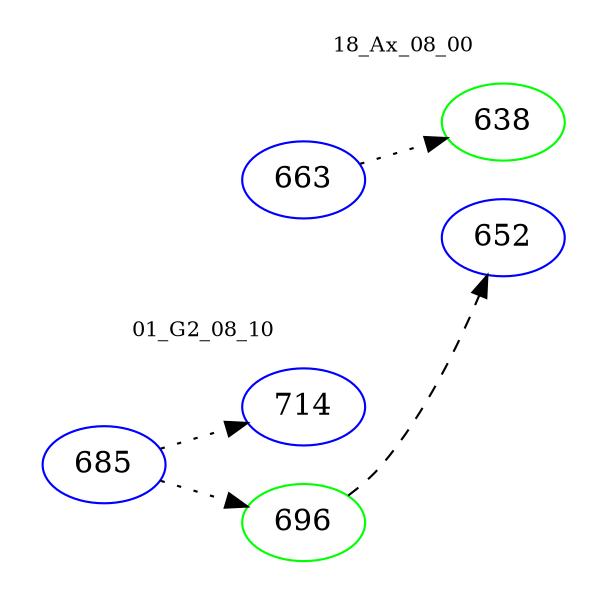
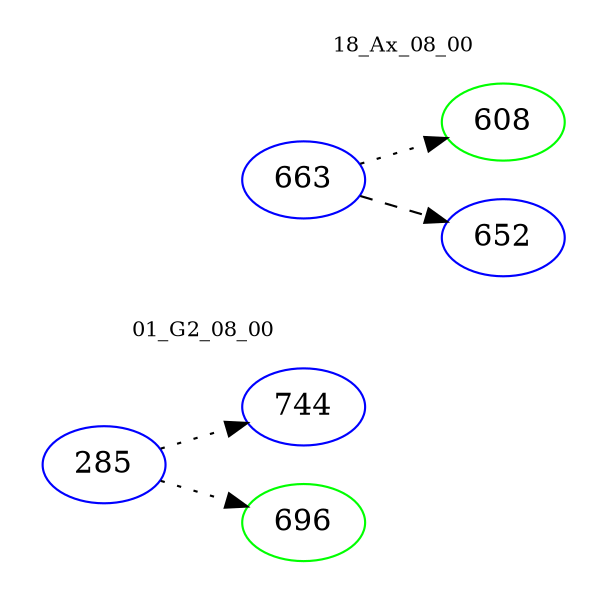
(503, 122) -> (503, 122)
(204, 331) -> (204, 331)
(425, 403) -> (393, 206)
(304, 407) -> (304, 407)
(104, 465) -> (104, 465)
